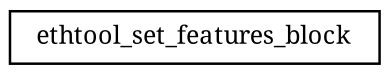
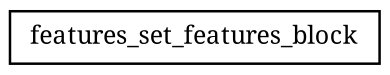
(195, 37) -> (195, 37)
